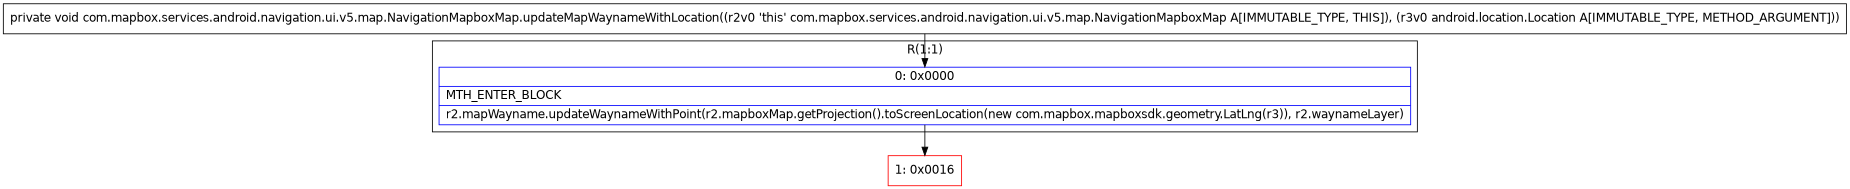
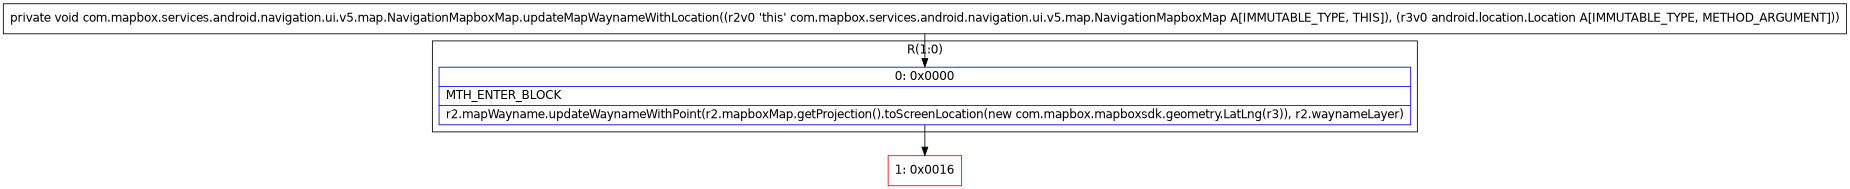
(925, 51) -> (925, 51)
